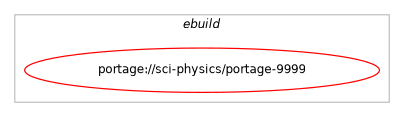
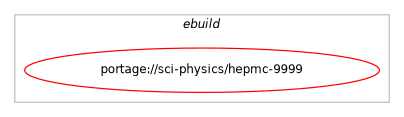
(202, 70) -> (202, 70)
